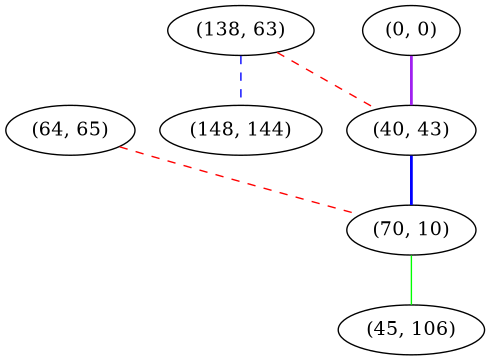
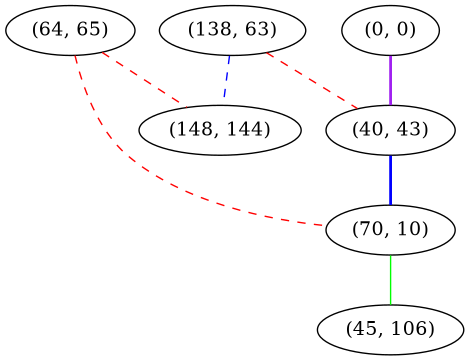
none -> (145, 80)
